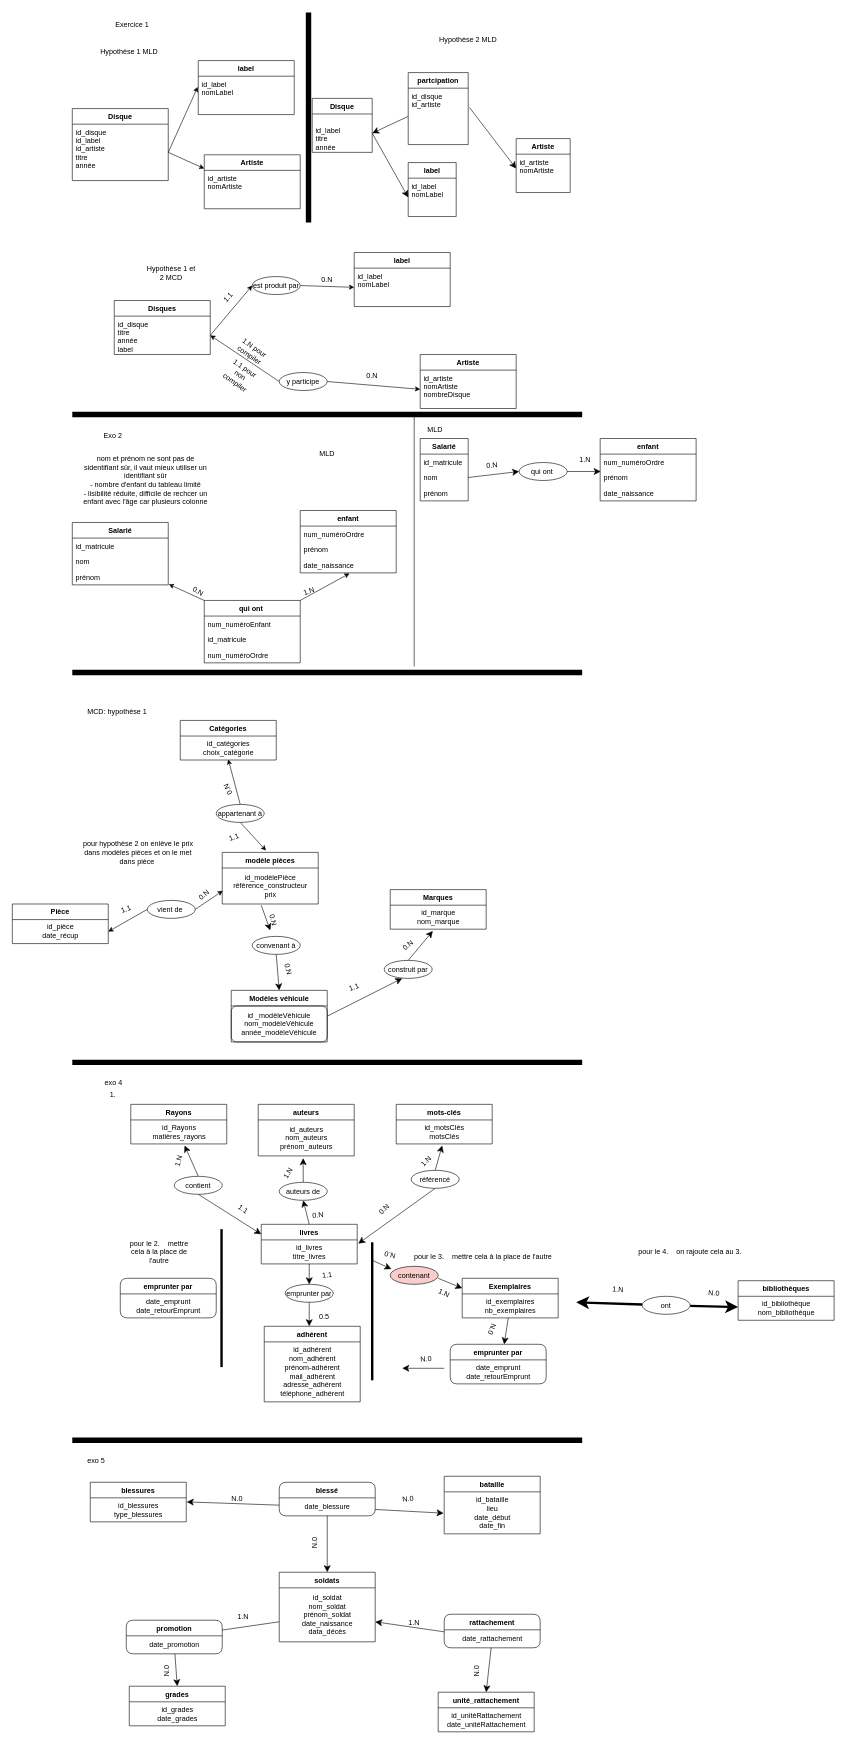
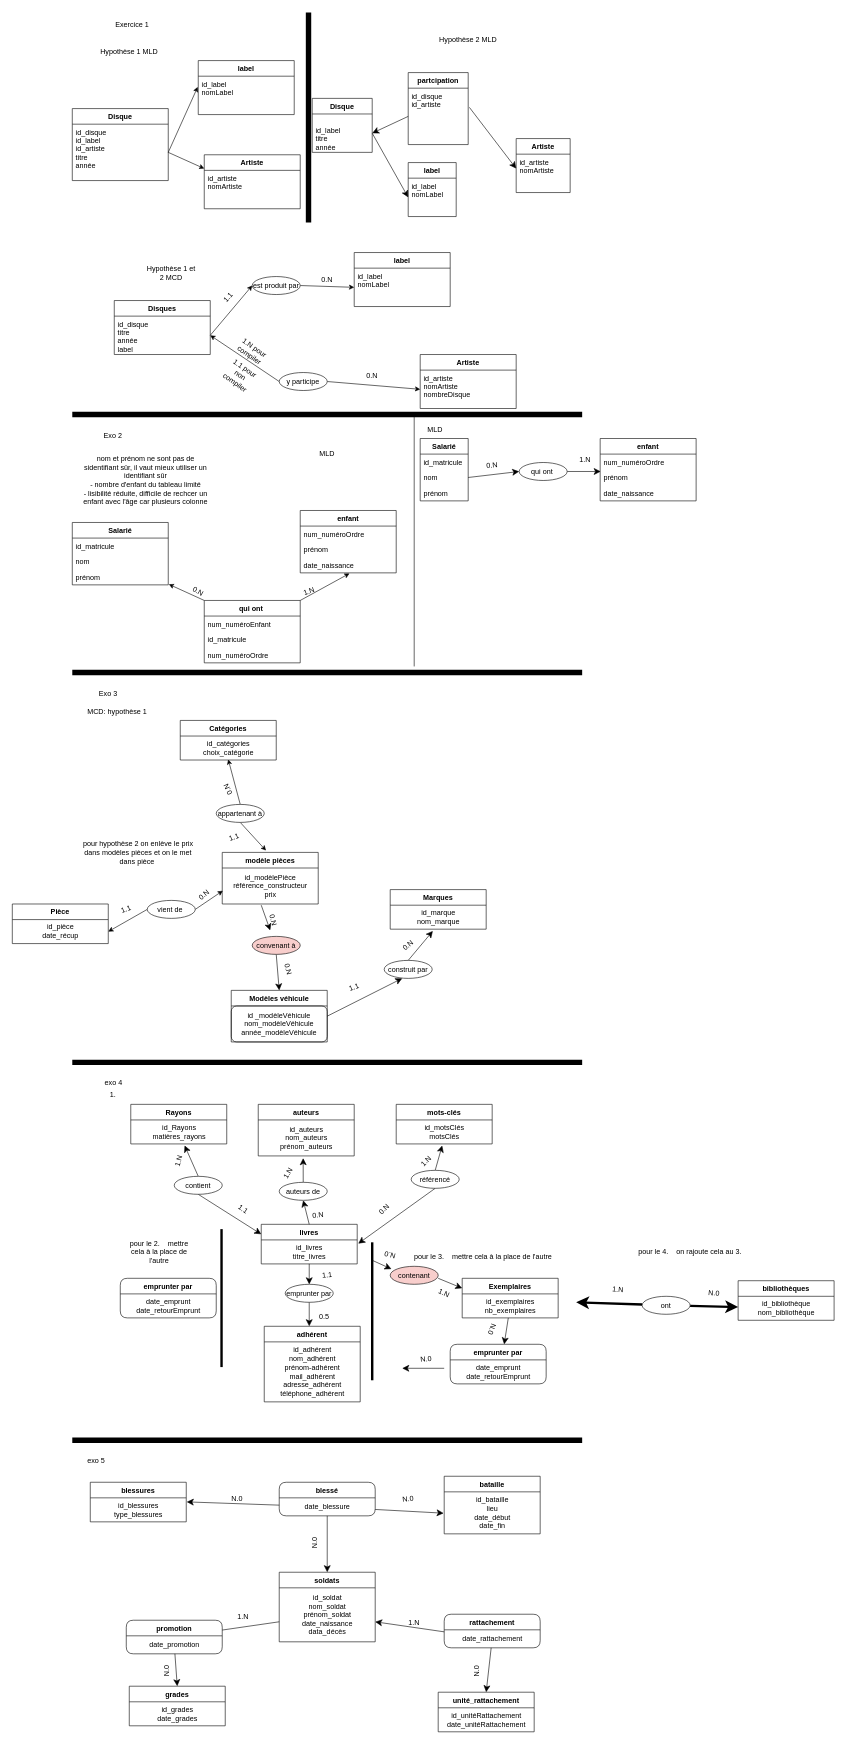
none -> (108, 693)
(276, 945) -> (276, 945)
